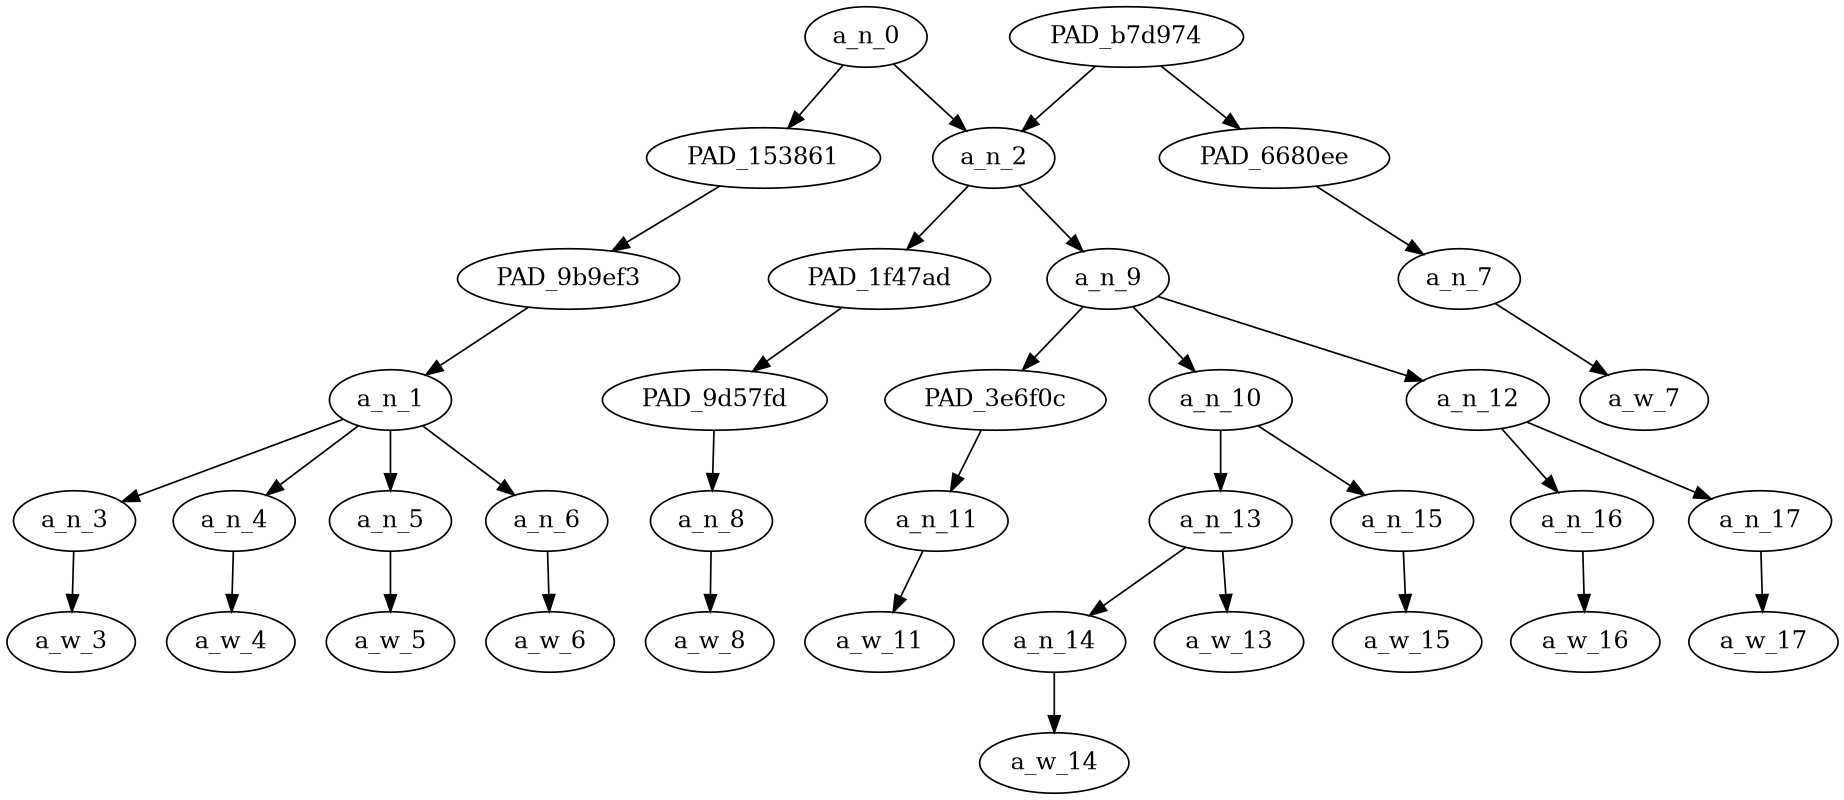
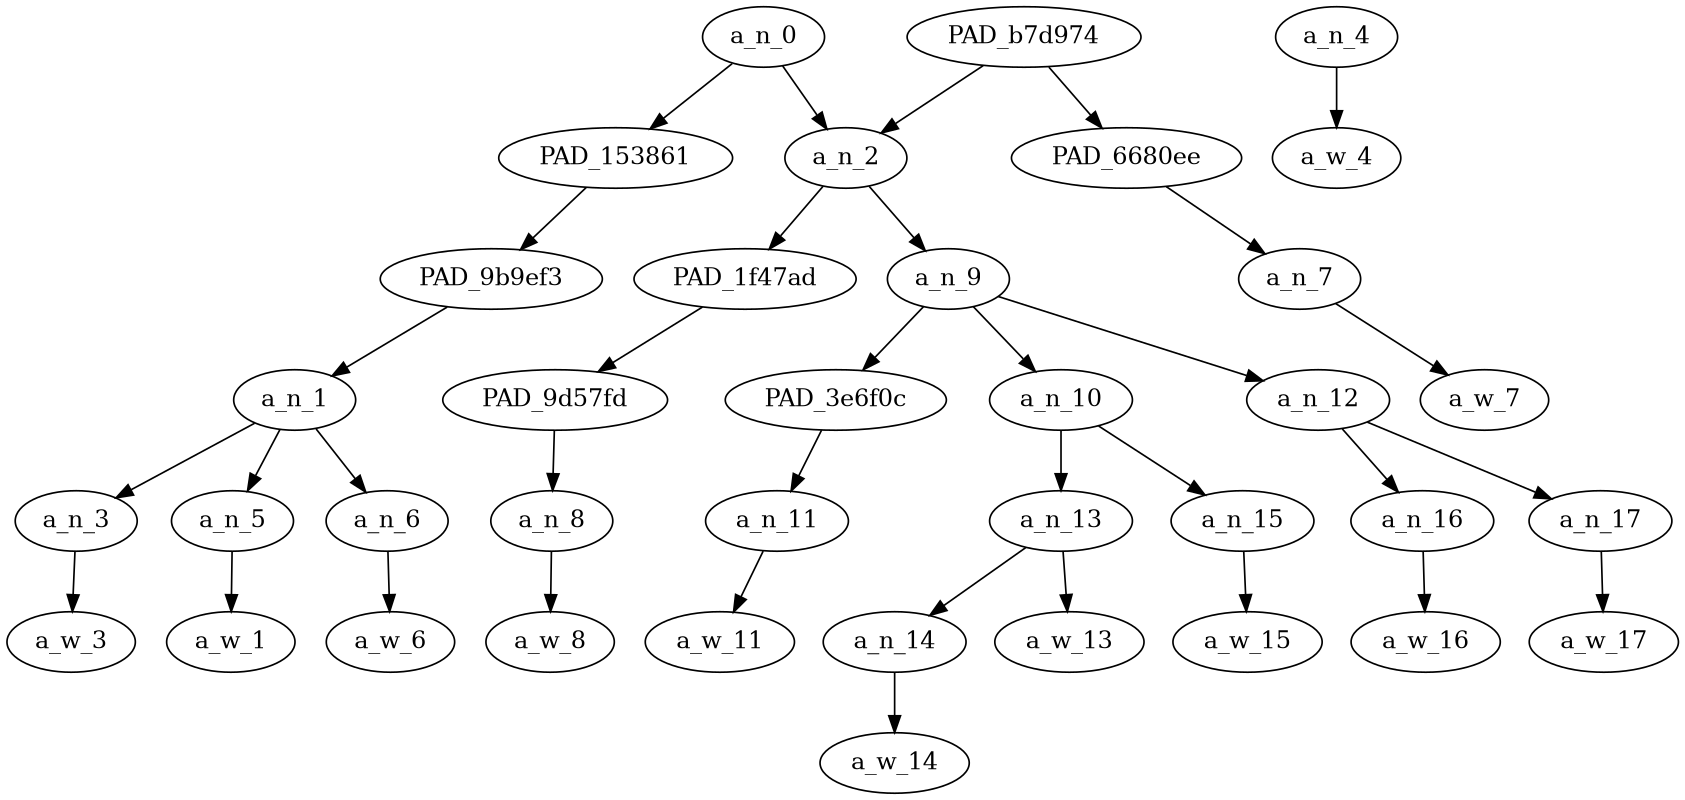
(319, 455) -> none
(390, 642) -> (231, 642)
